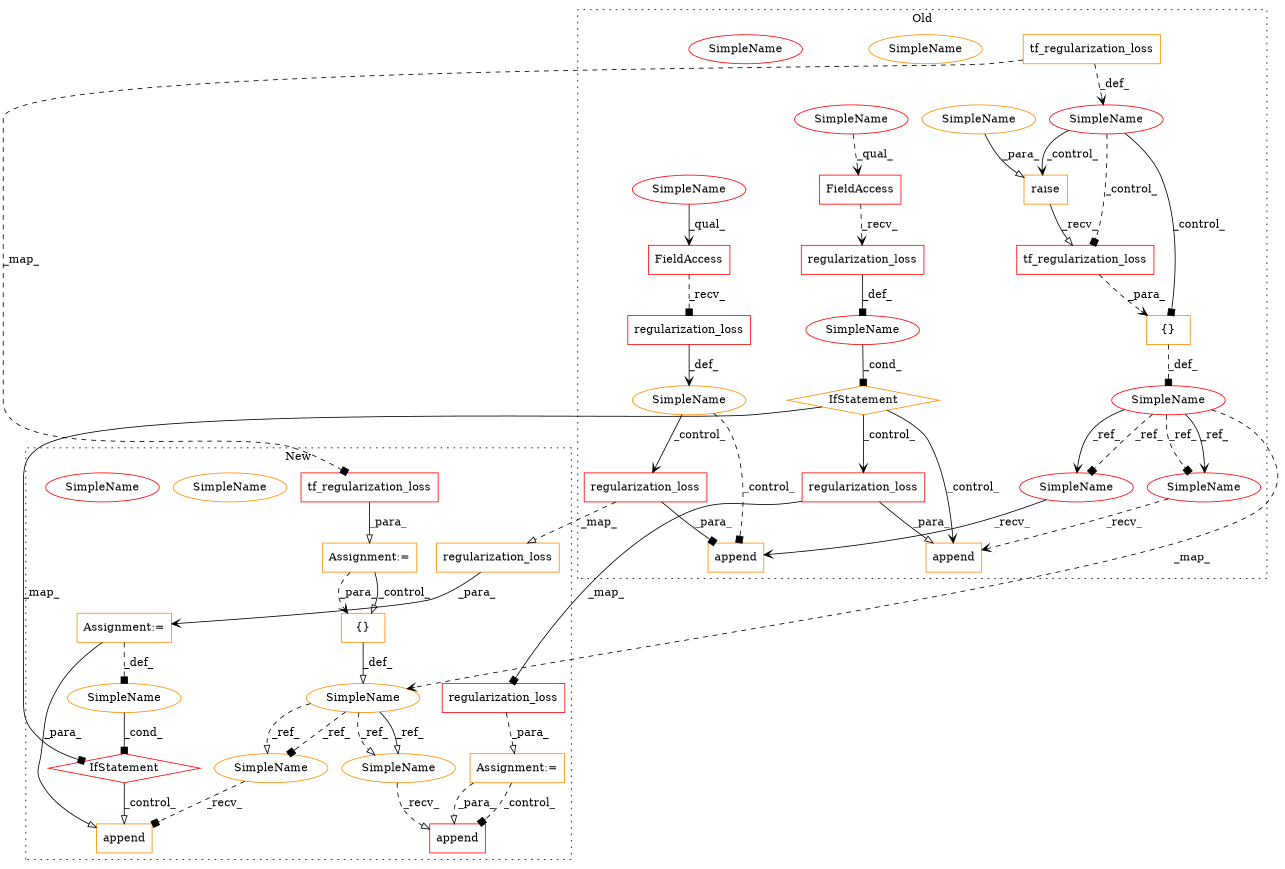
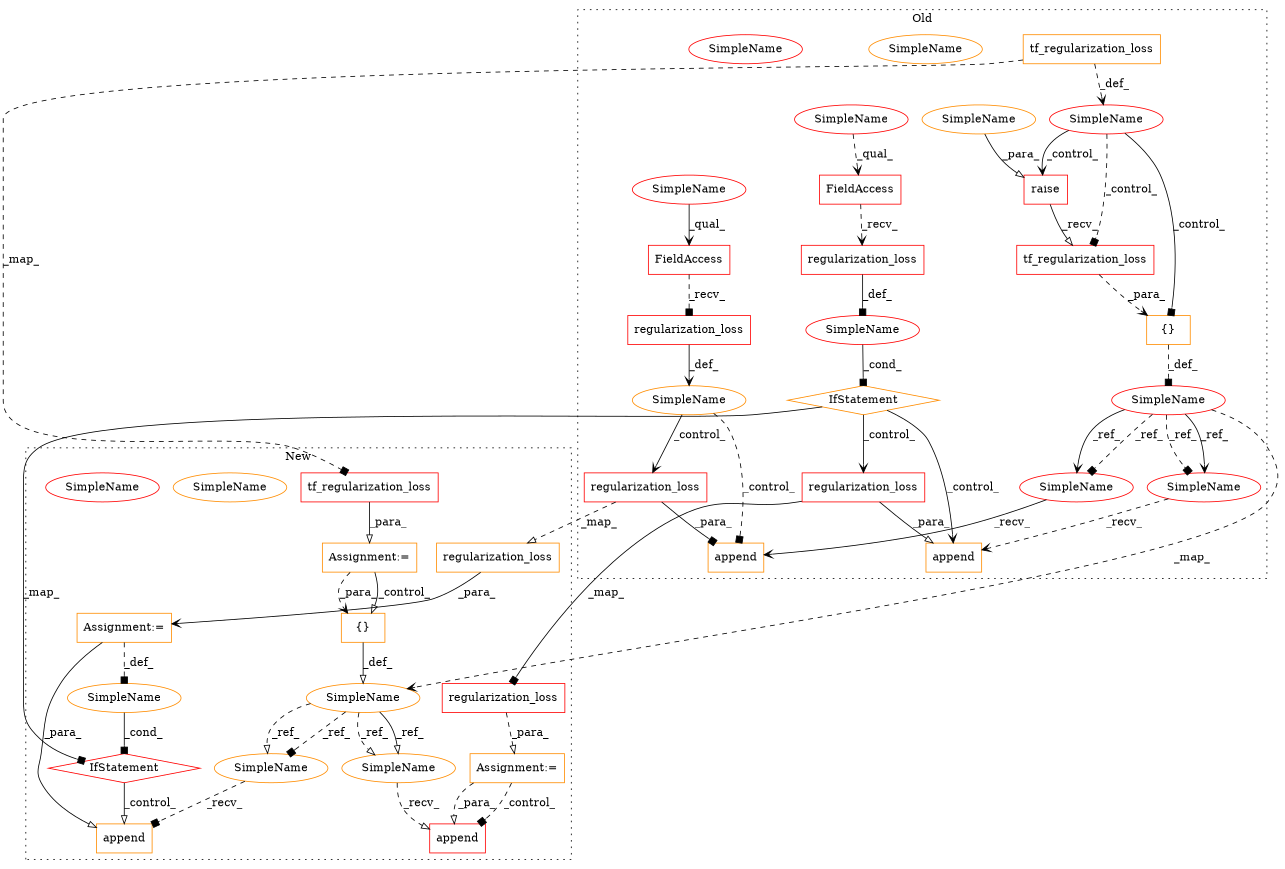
(1046, 190) -> (1046, 190)
